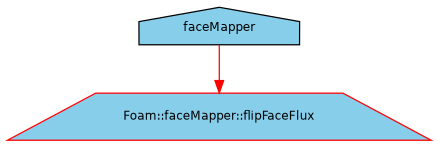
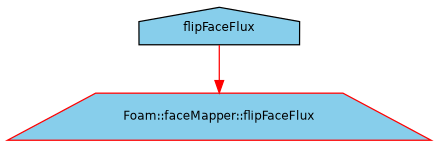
(219, 28) -> (219, 28)
